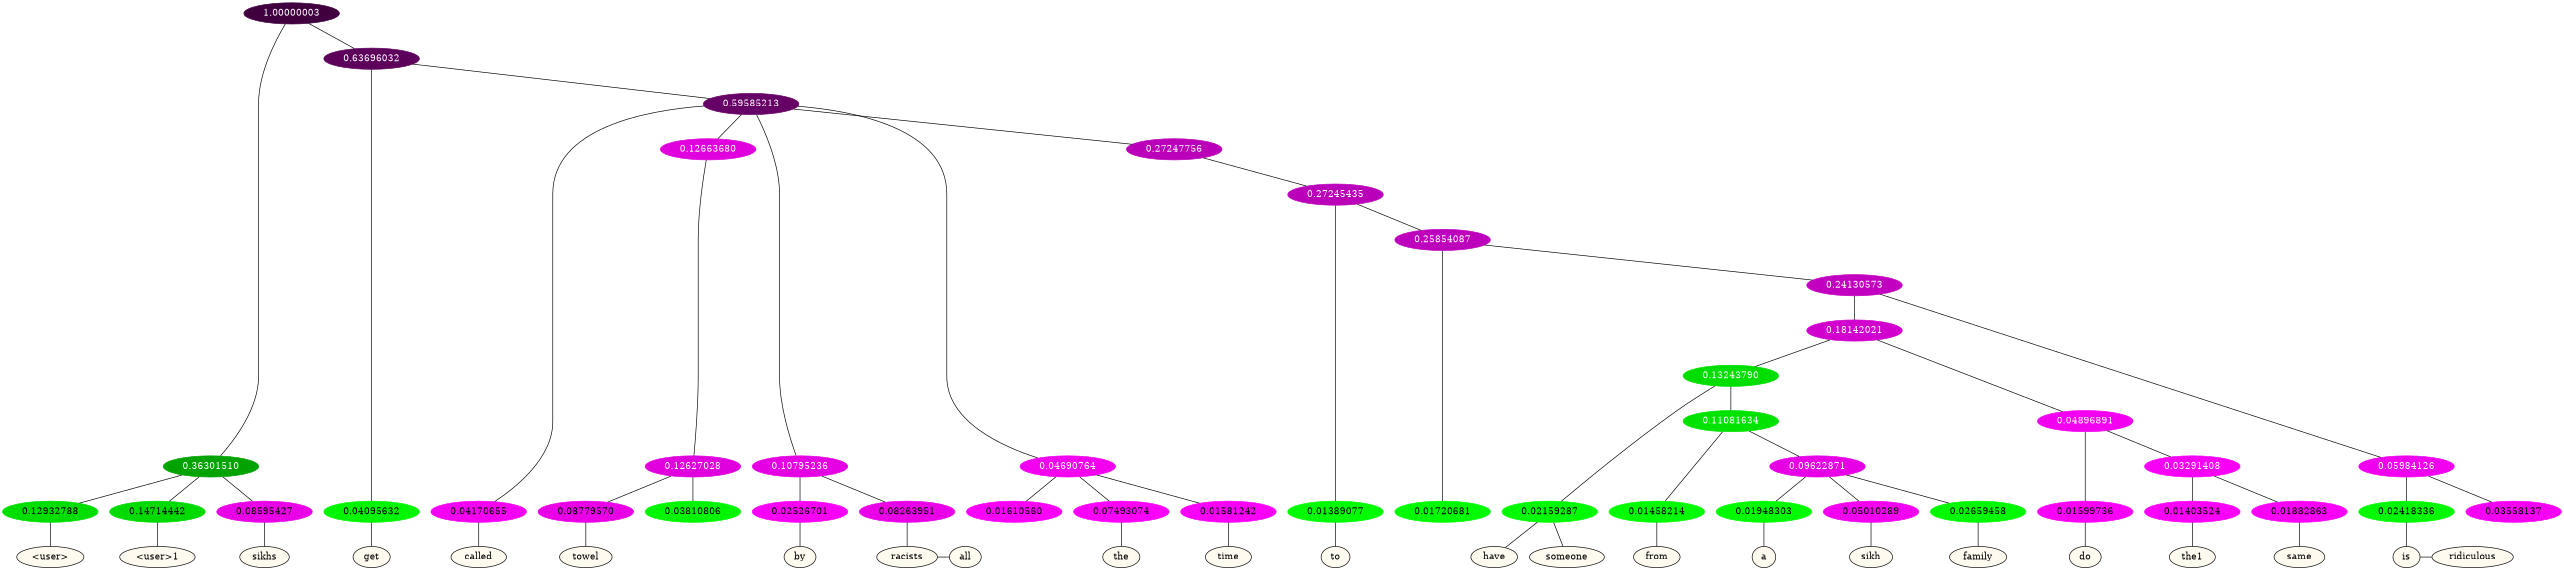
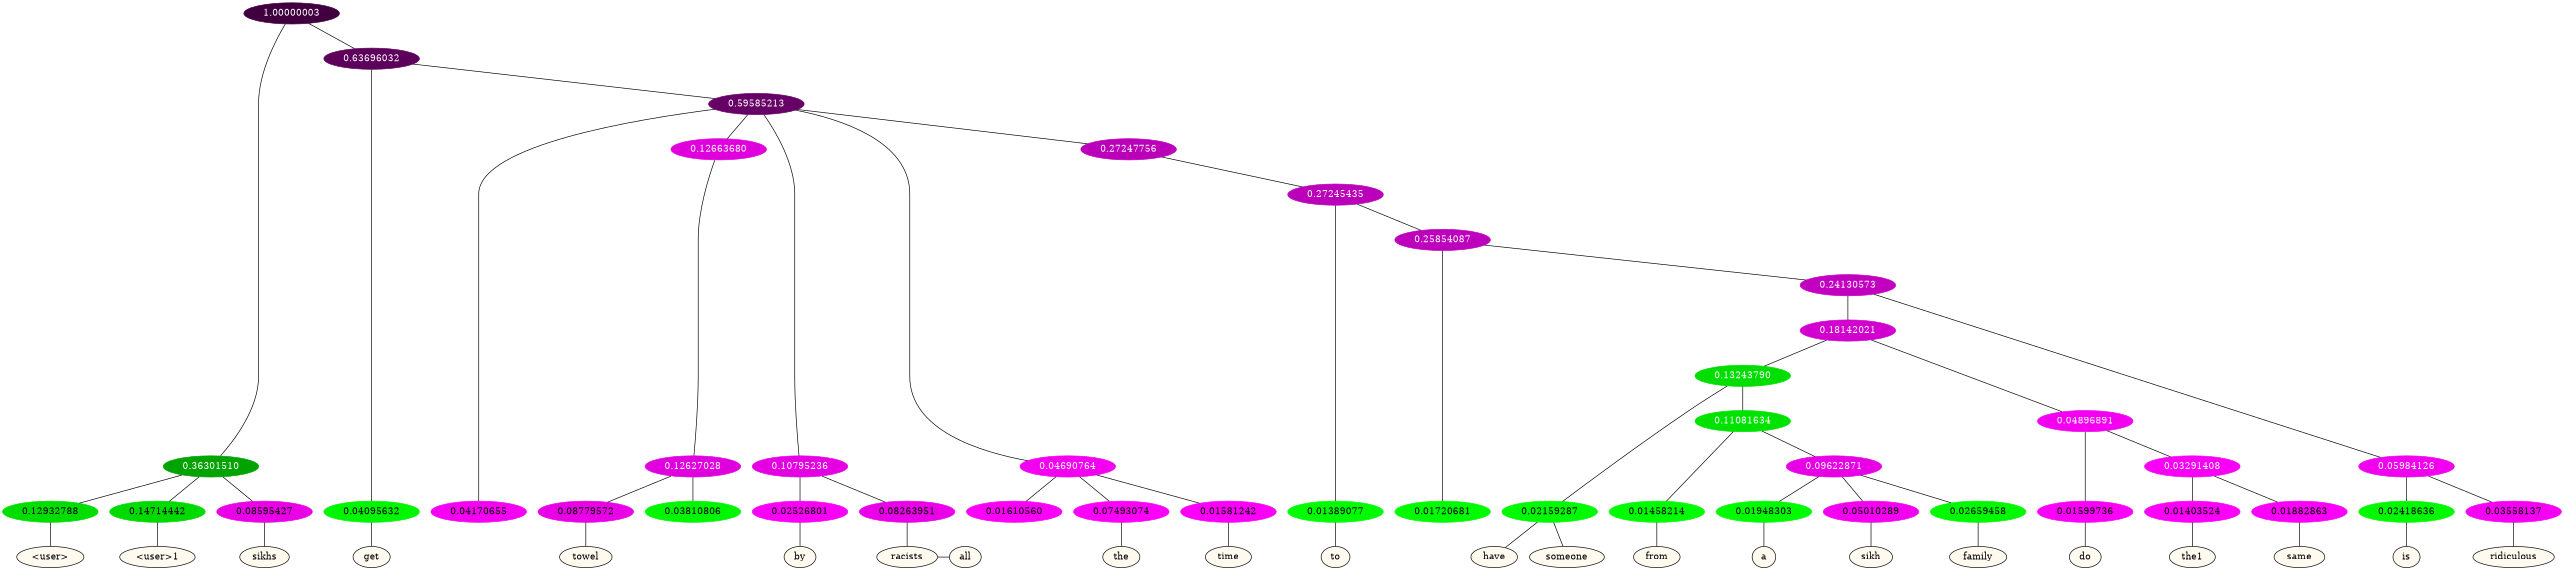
(586, 512) -> (586, 512)
(800, 512) -> (800, 512)
(2407, 512) -> (2407, 512)
(479, 557) -> none
(2426, 557) -> (2514, 534)
